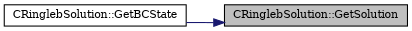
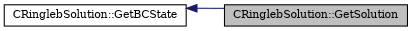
(200, 23) -> (211, 8)
